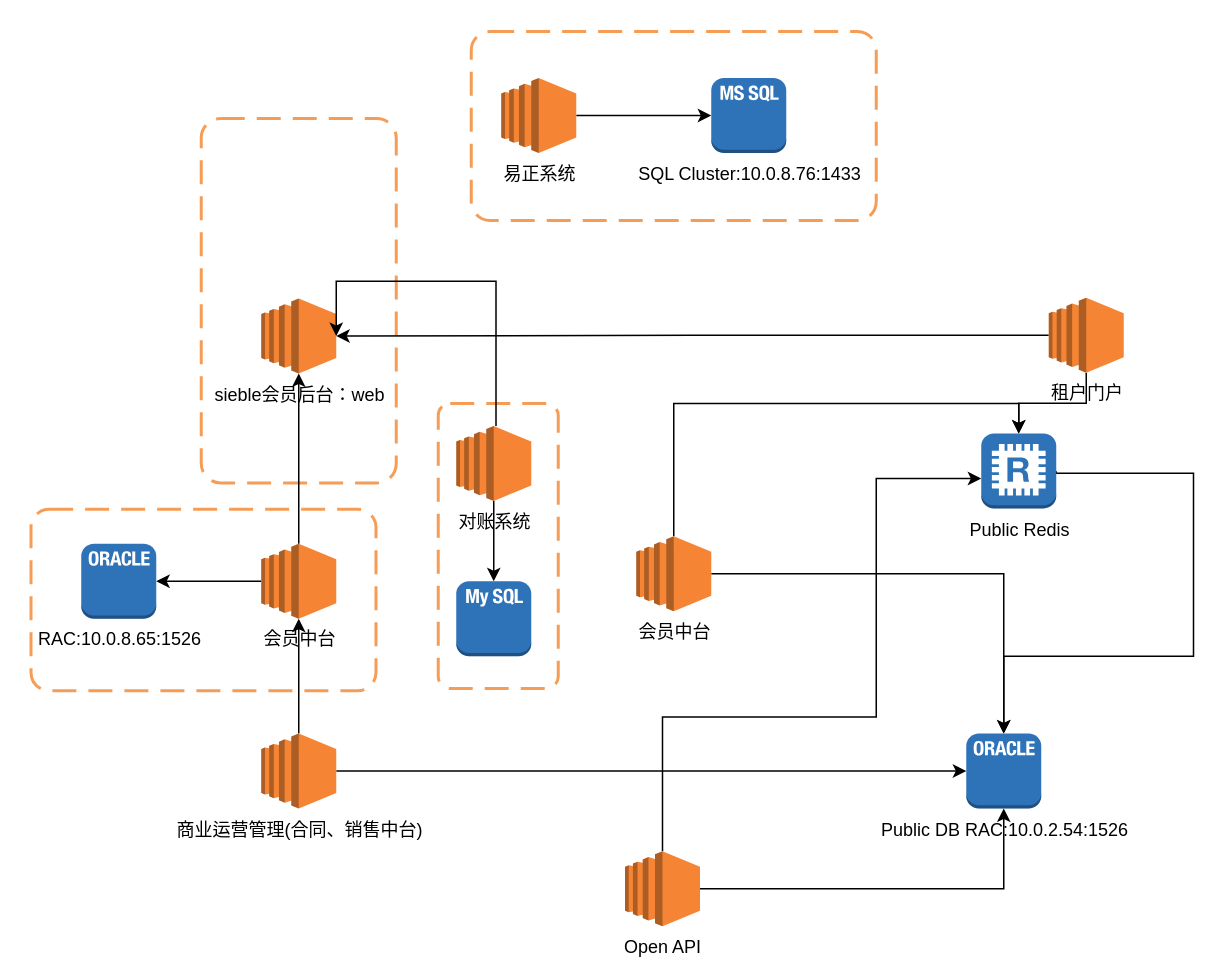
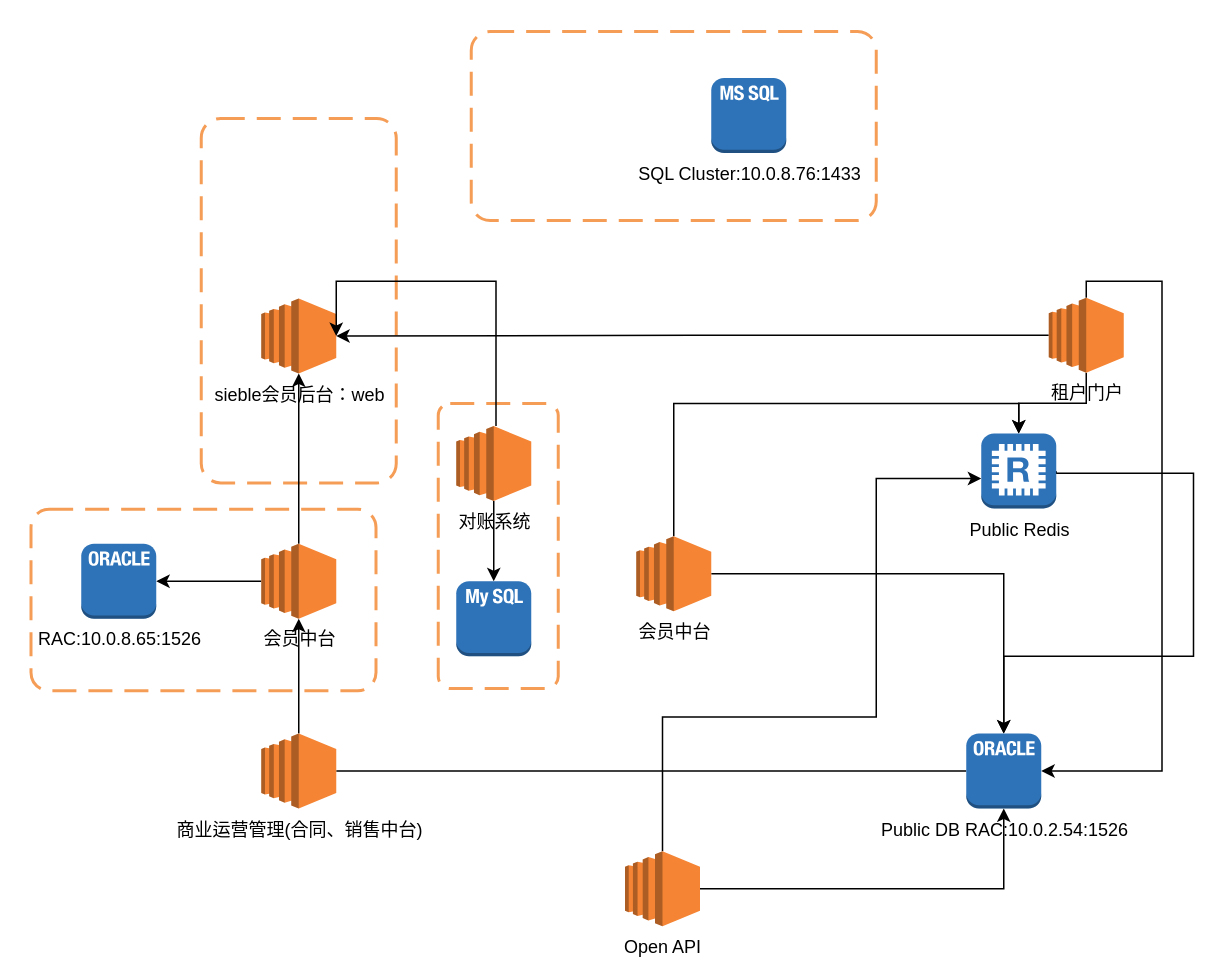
(539, 116) -> none
(638, 116) -> none
none -> (1162, 536)
(954, 771) -> (958, 771)
